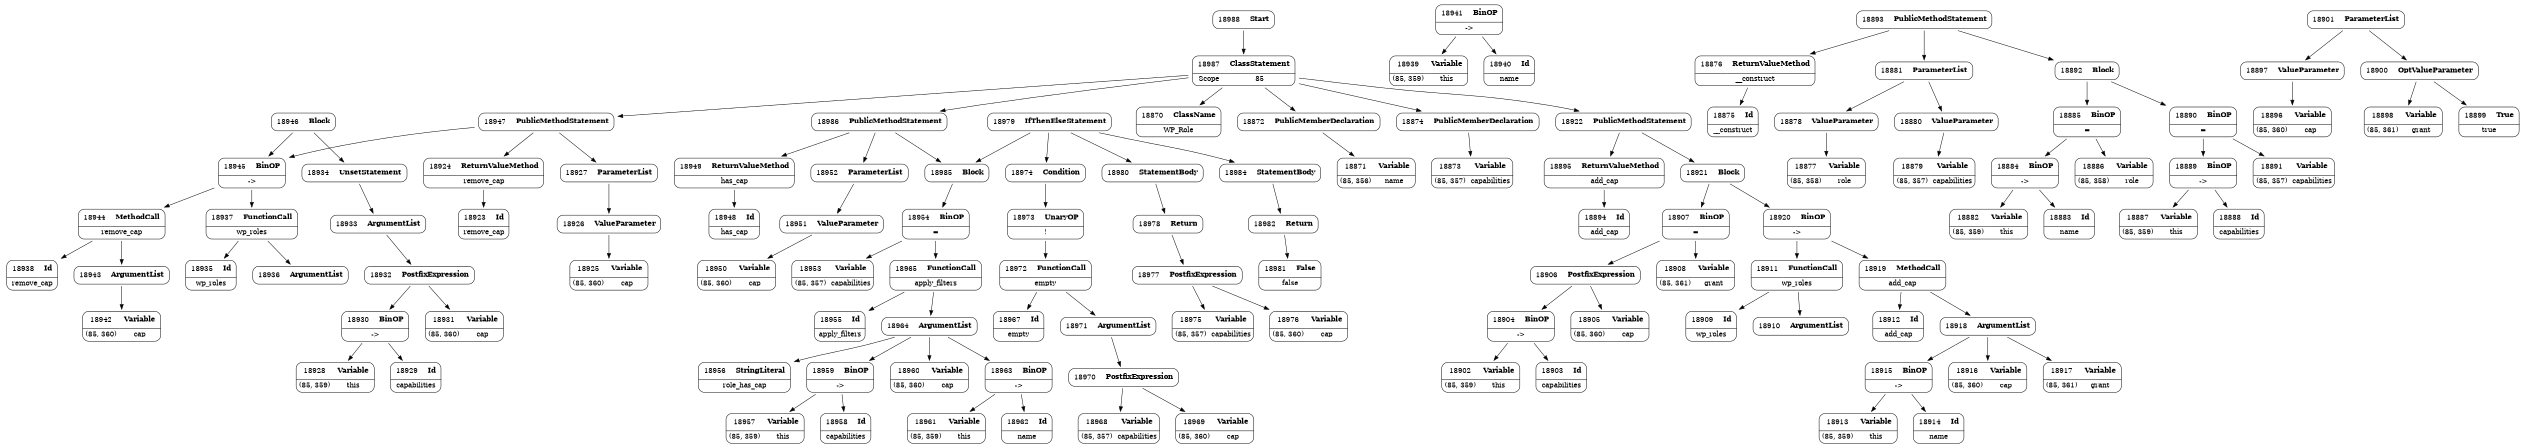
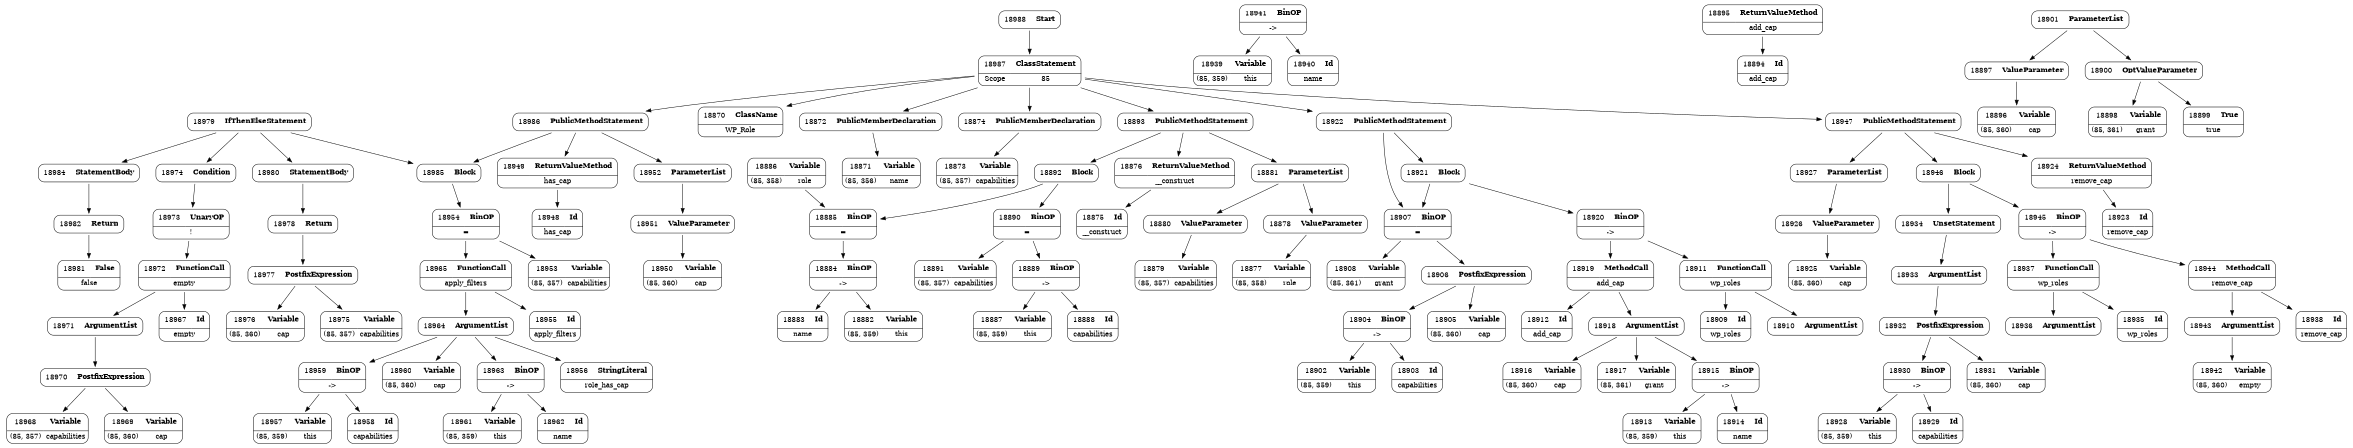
none -> (1115, 99)
(384, 138) -> (1919, 146)
(1616, 142) -> (1387, 169)
(2099, 145) -> (813, 197)
(140, 334) -> (2250, 386)
